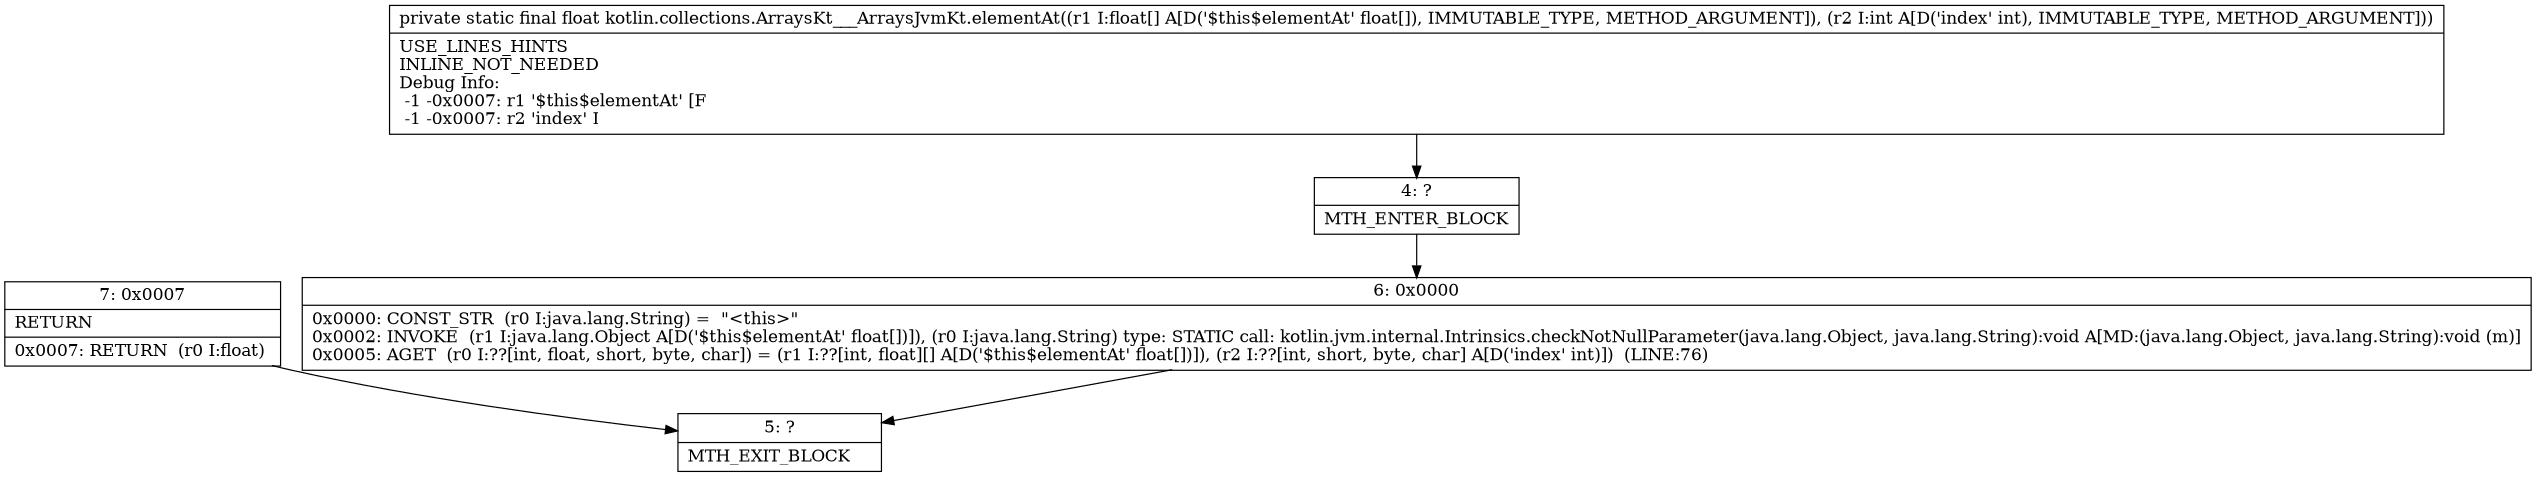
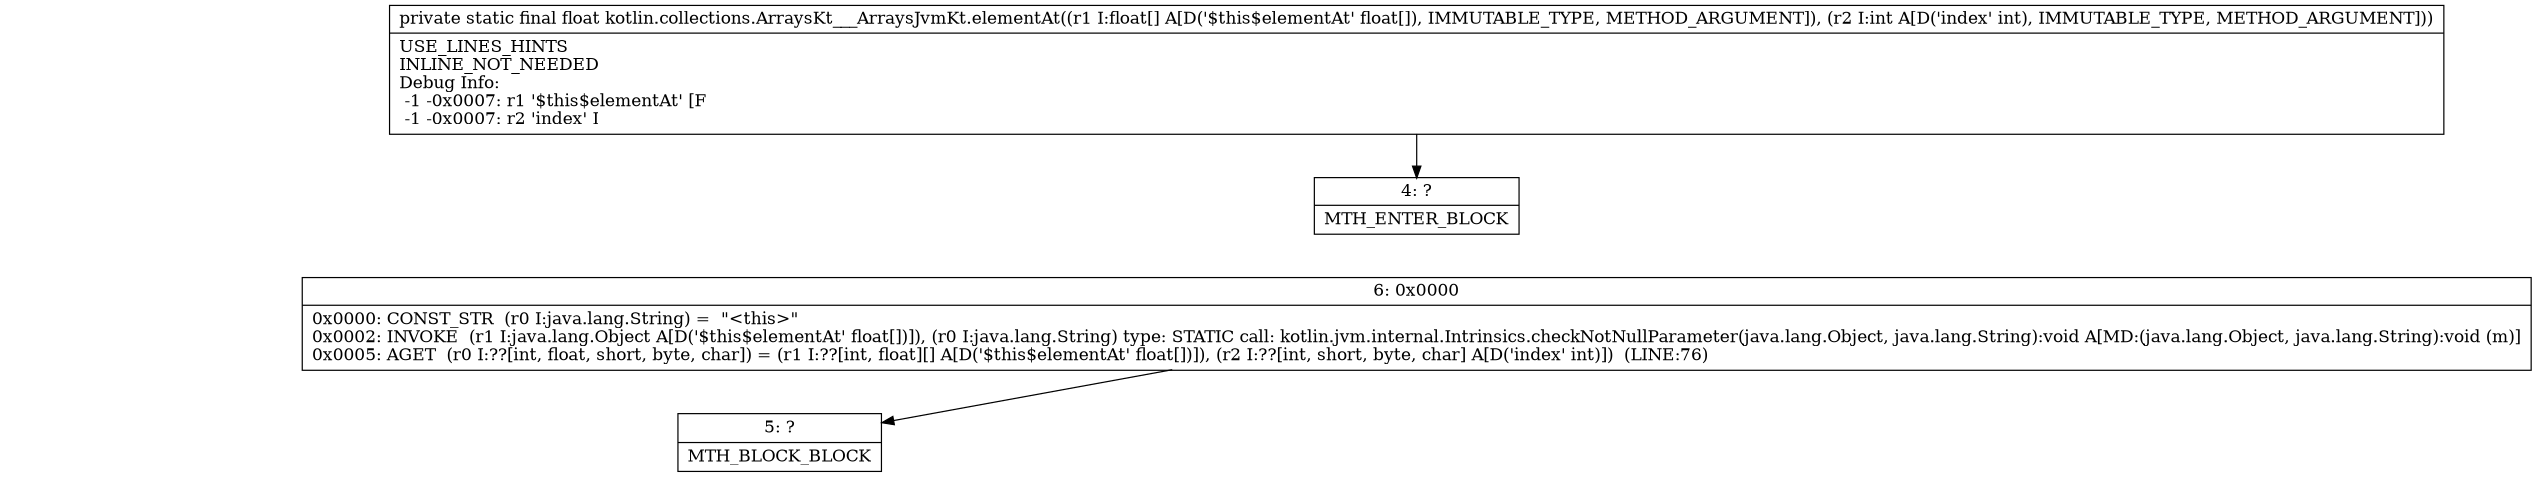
(1417, 250) -> none
(143, 324) -> none
(769, 456) -> (780, 456)
